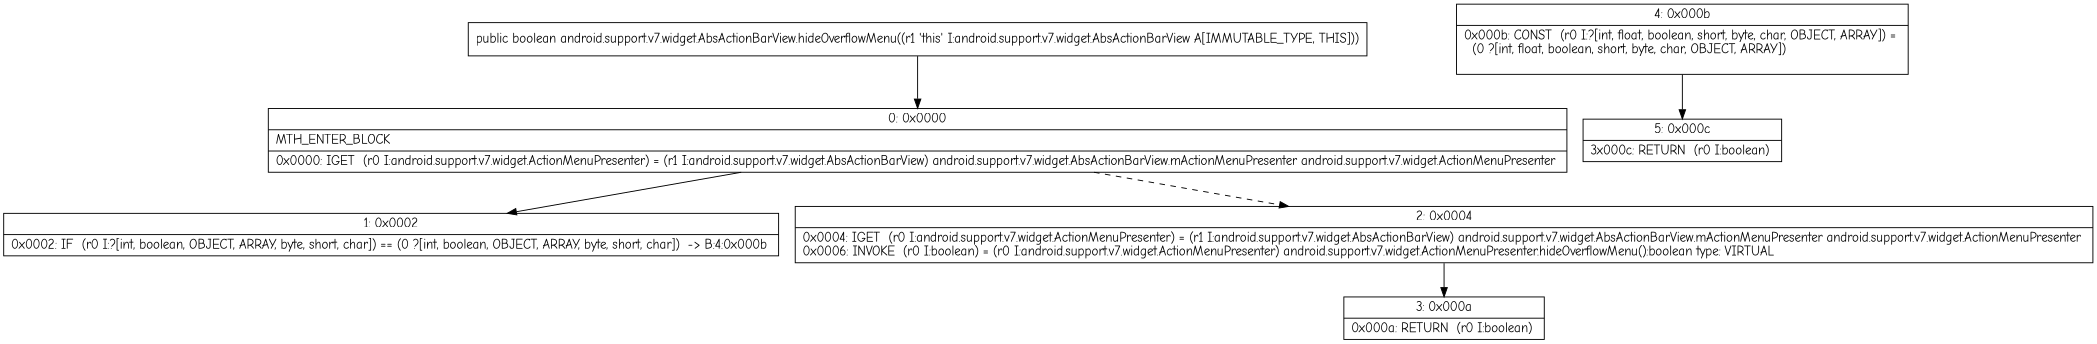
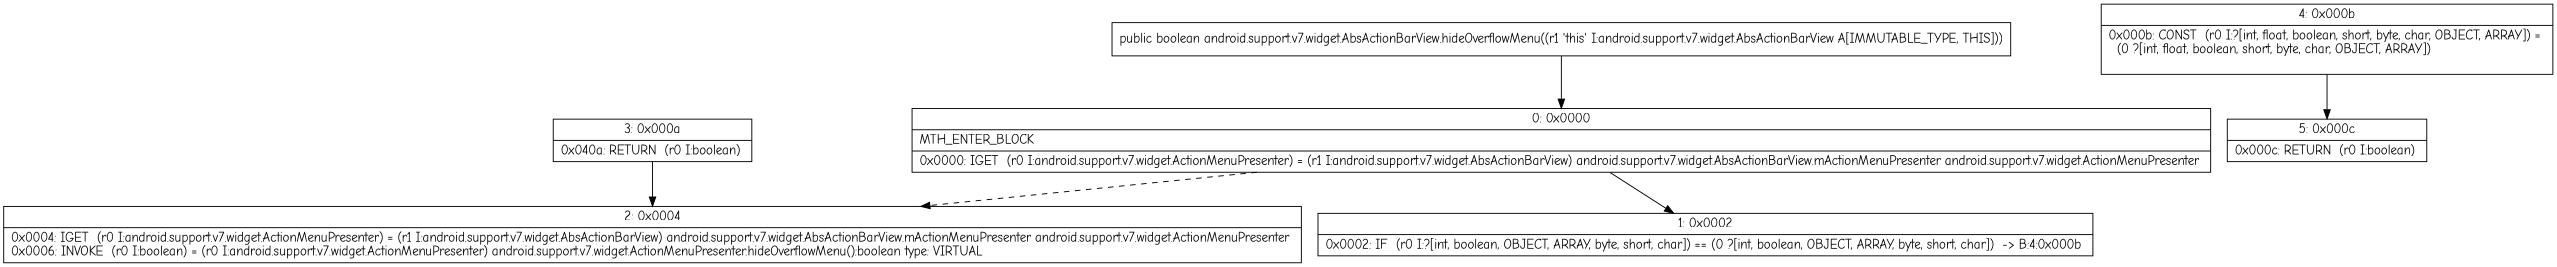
(1682, 151) -> (2327, 151)
(1444, 275) -> (653, 179)
(1444, 328) -> (653, 151)
